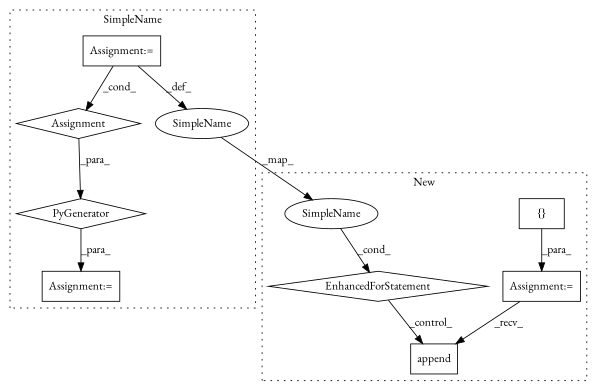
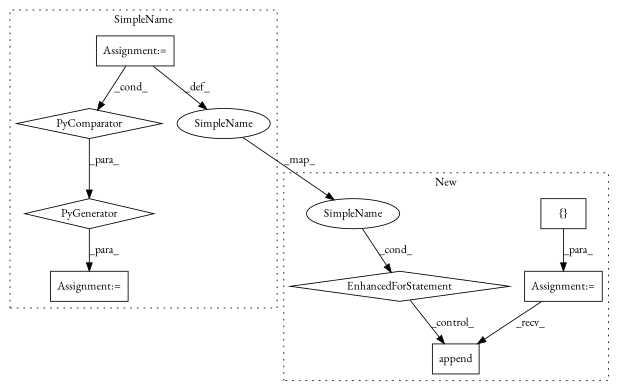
(78, 124) -> (89, 124)
